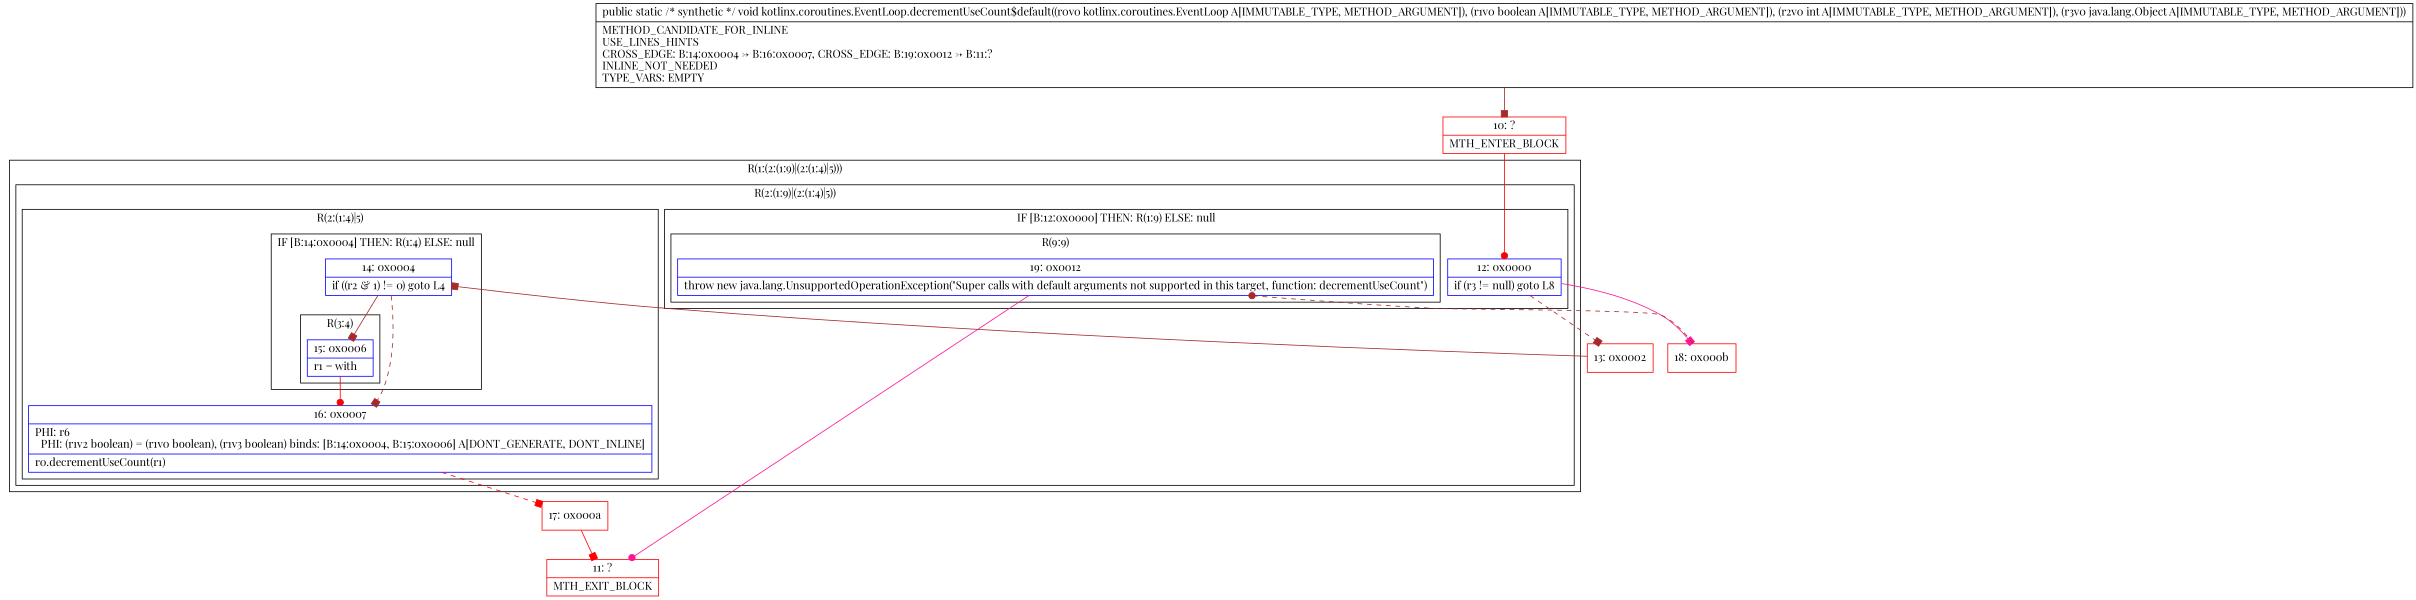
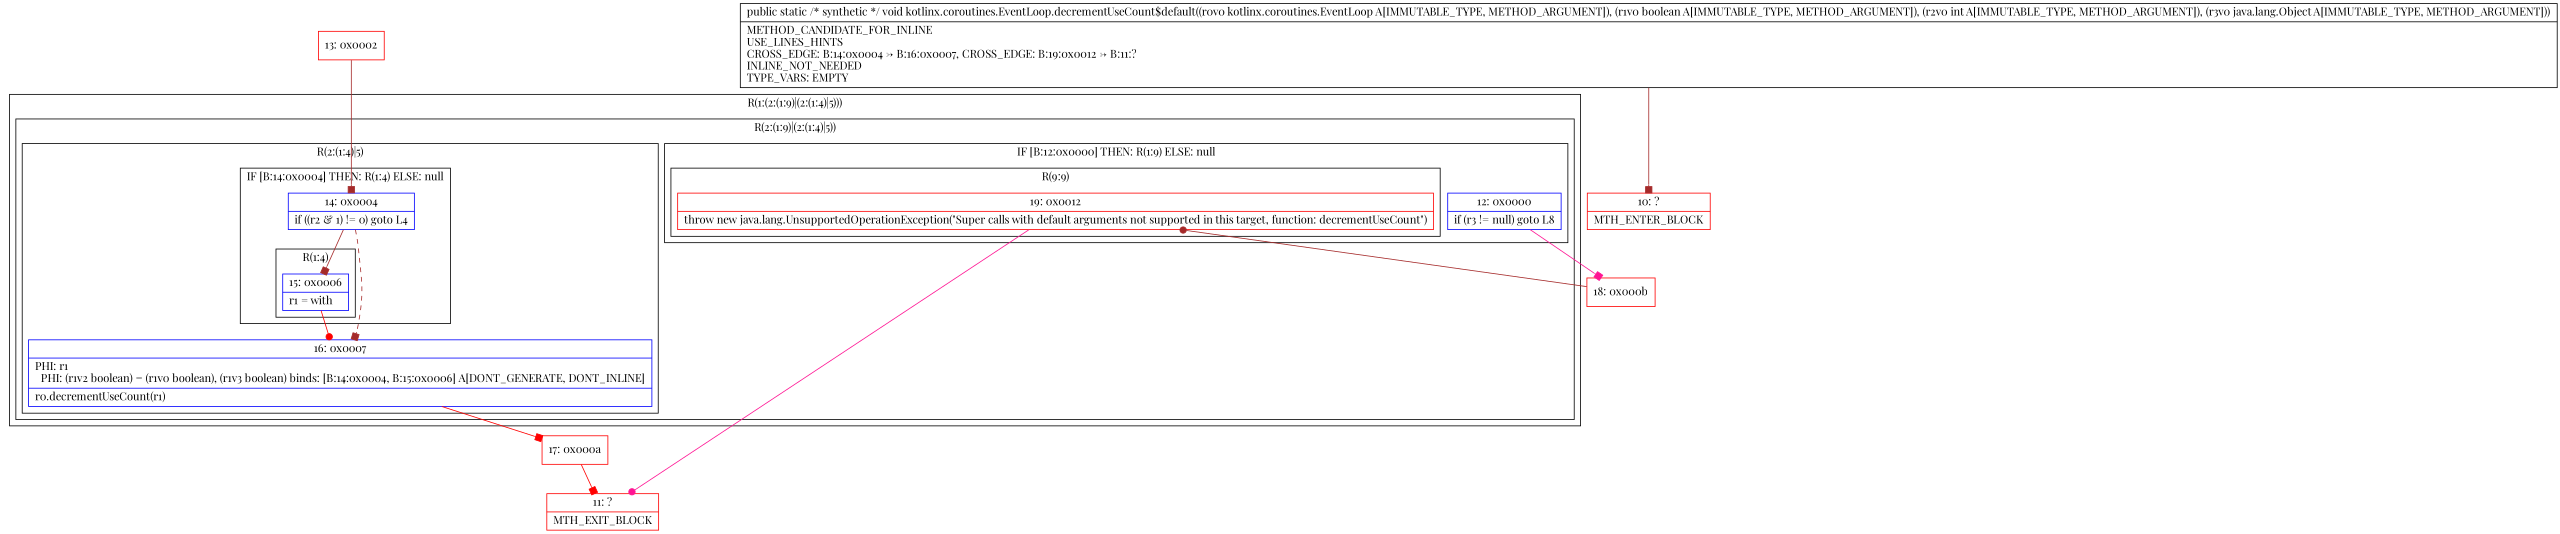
(1504, 203) -> none
(1056, 277) -> (1056, 211)
(1592, 311) -> (1387, 259)
(1562, 317) -> none
(340, 324) -> (316, 258)
(54, 433) -> (53, 367)
(488, 487) -> (488, 421)
